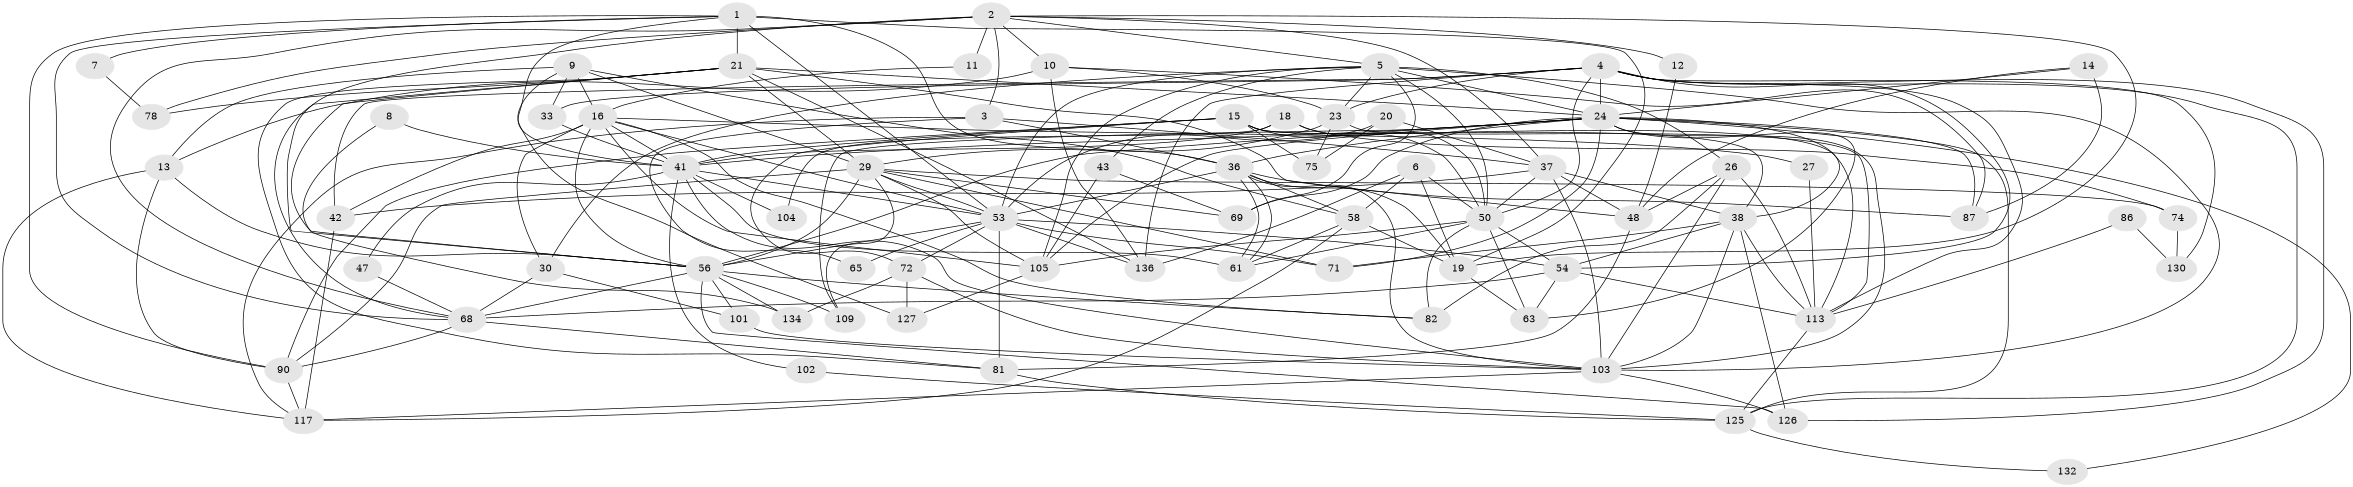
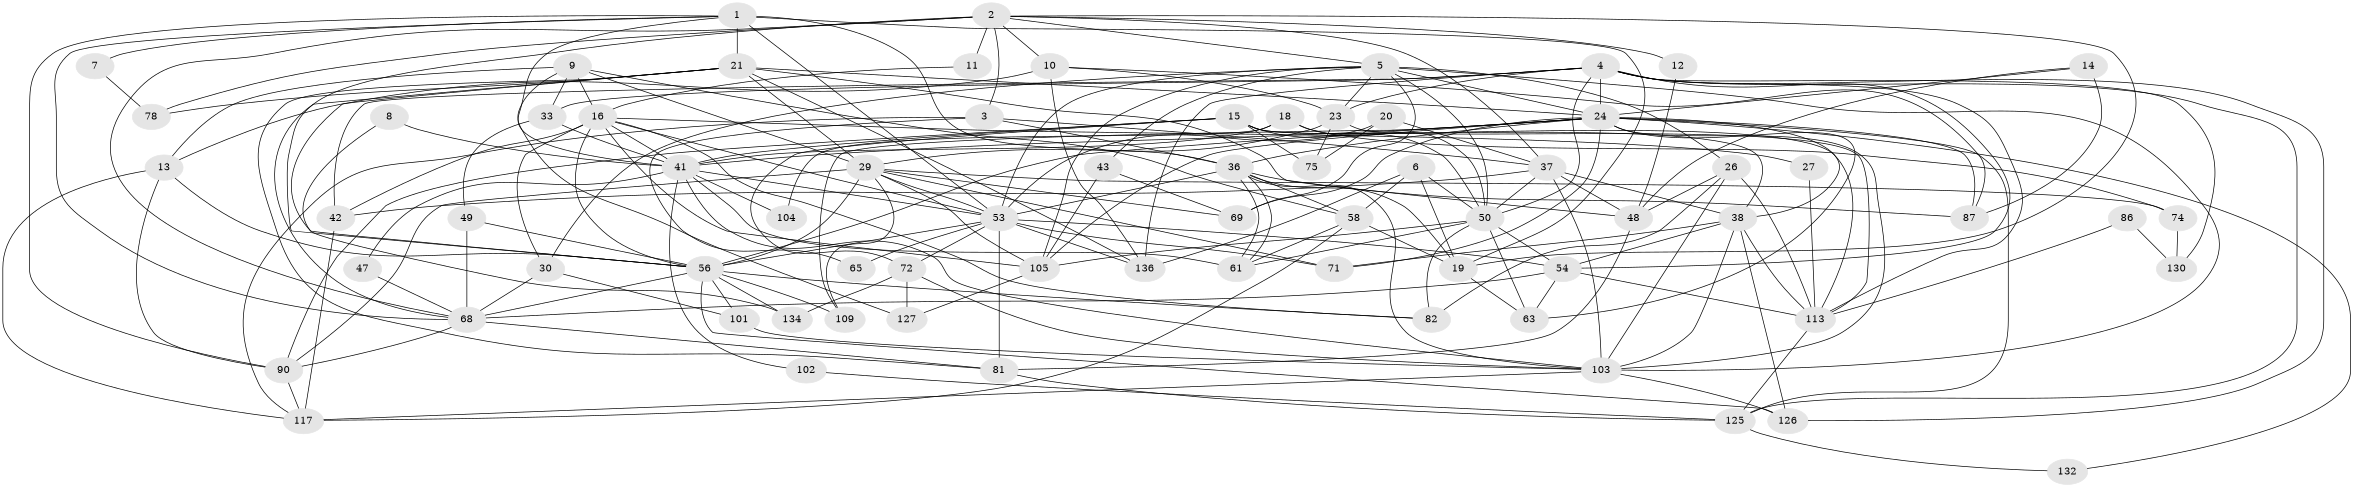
none -> (467, 218)
